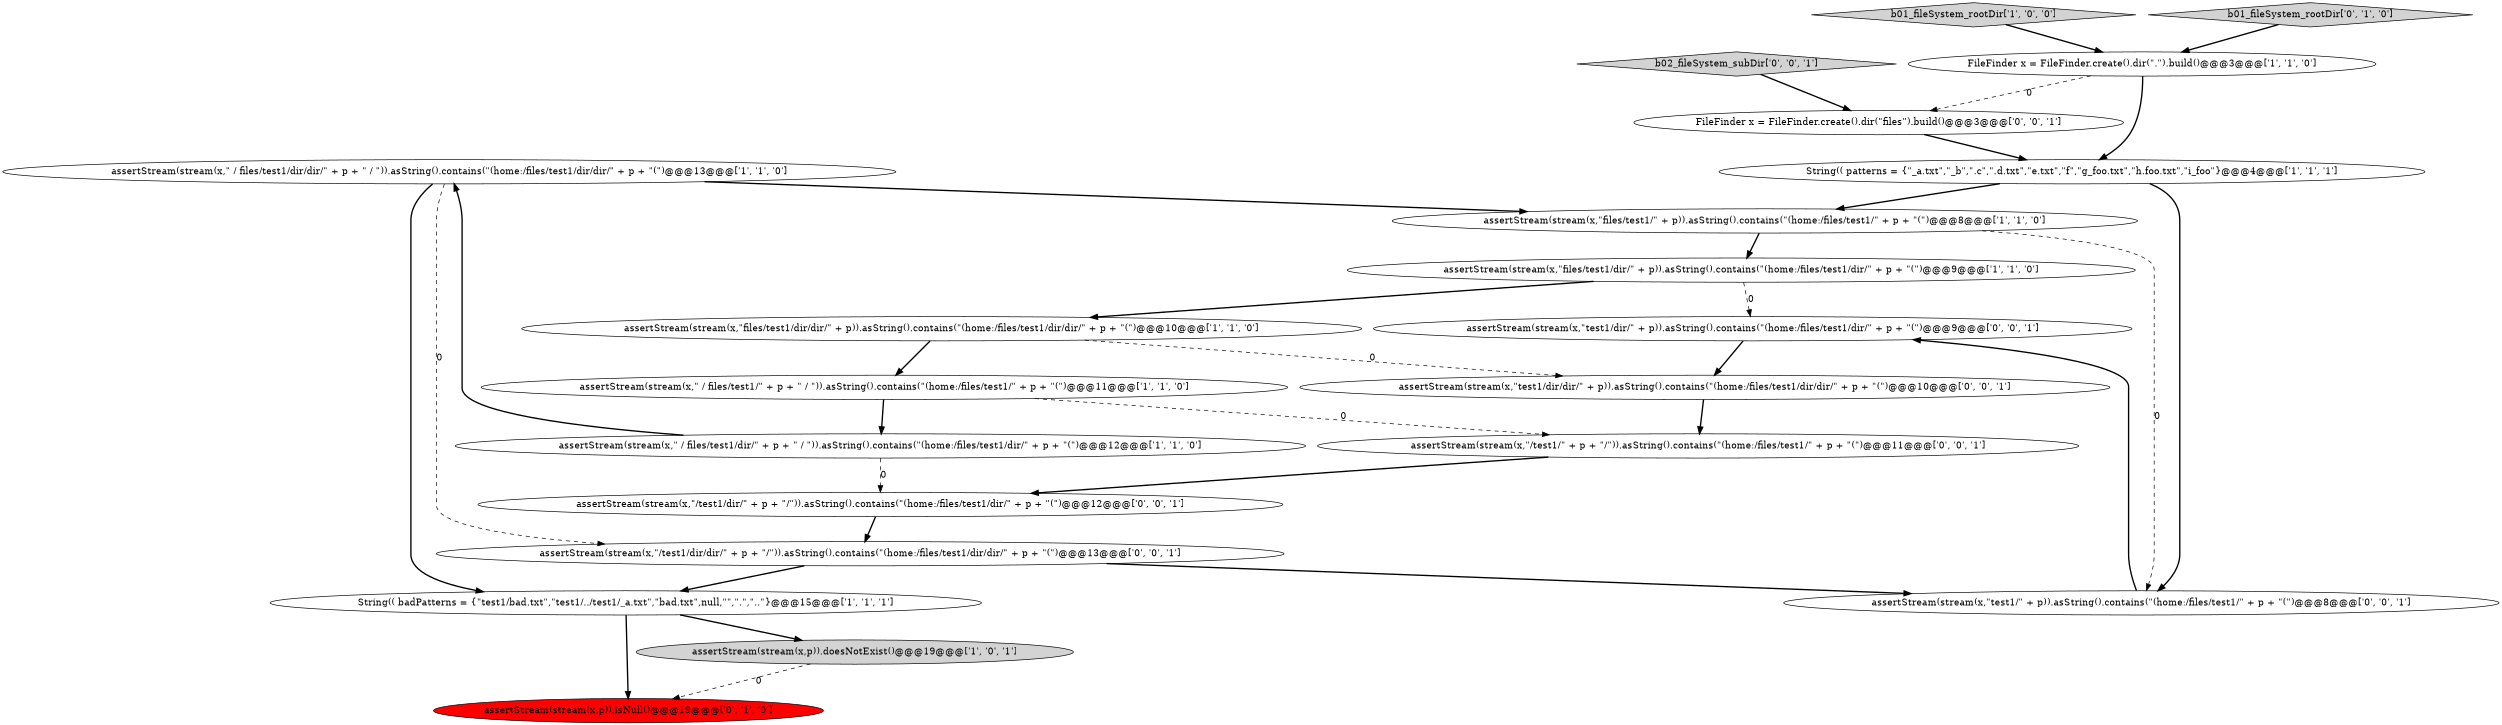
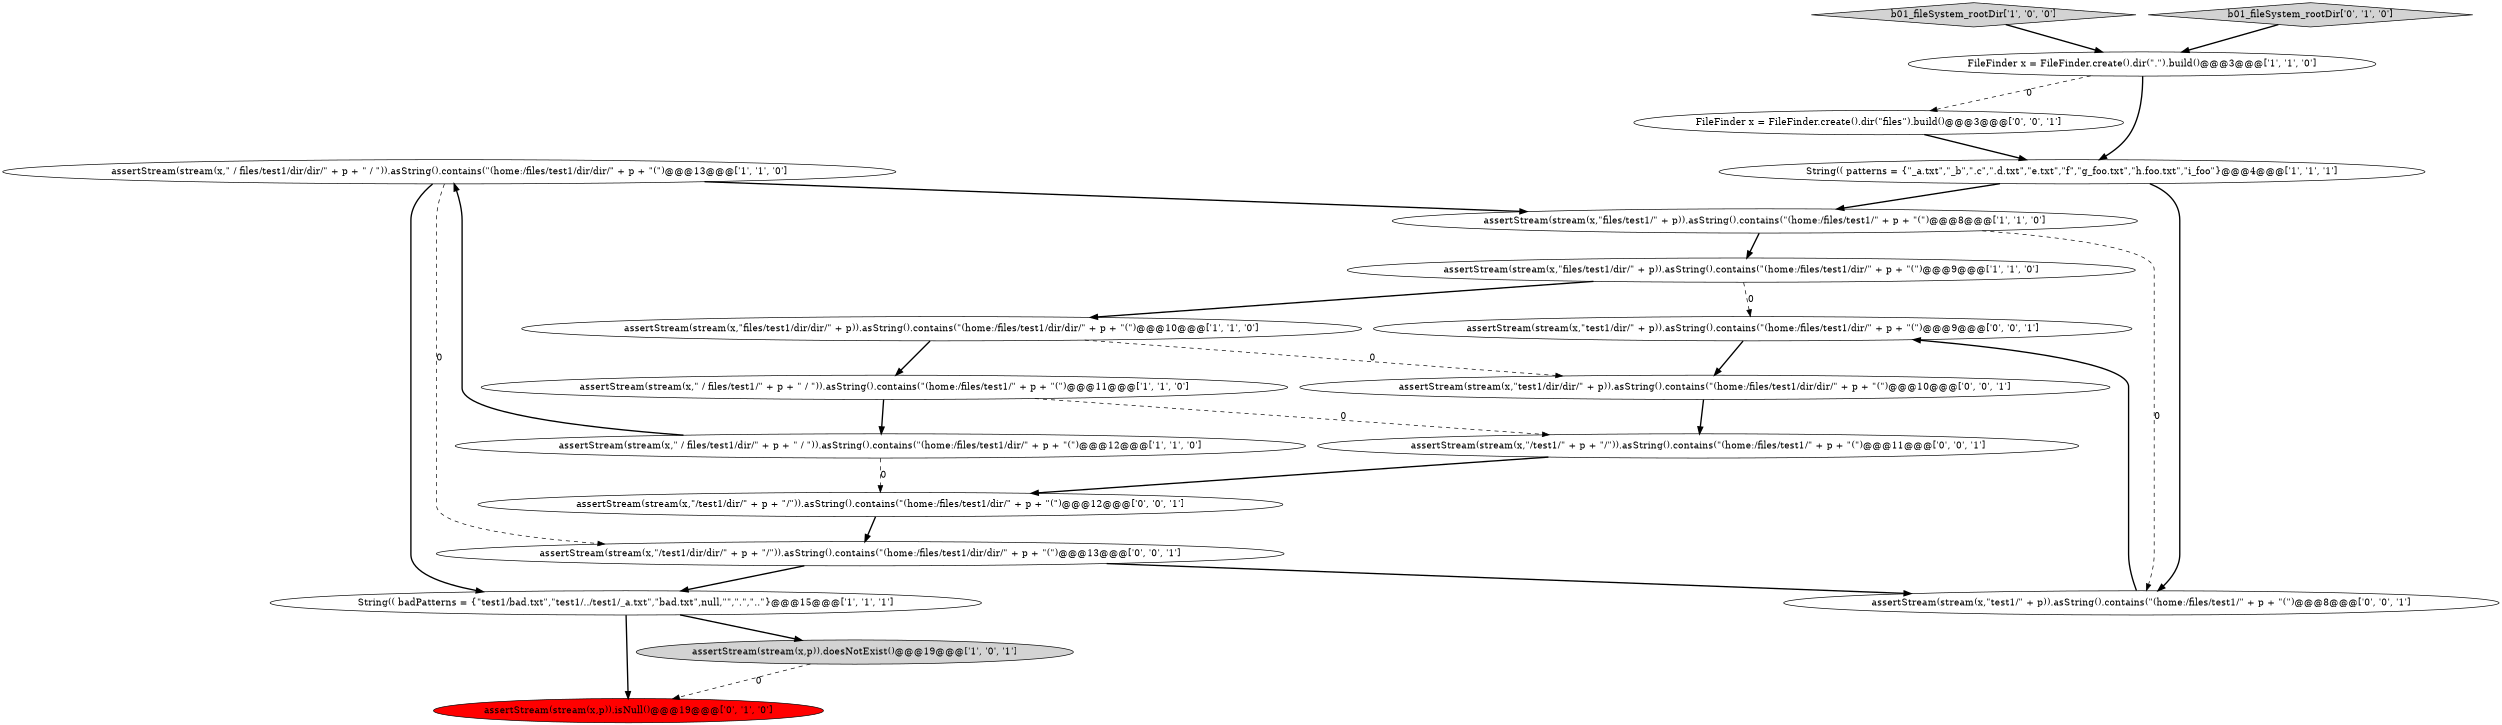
(1737, 64) -> none
